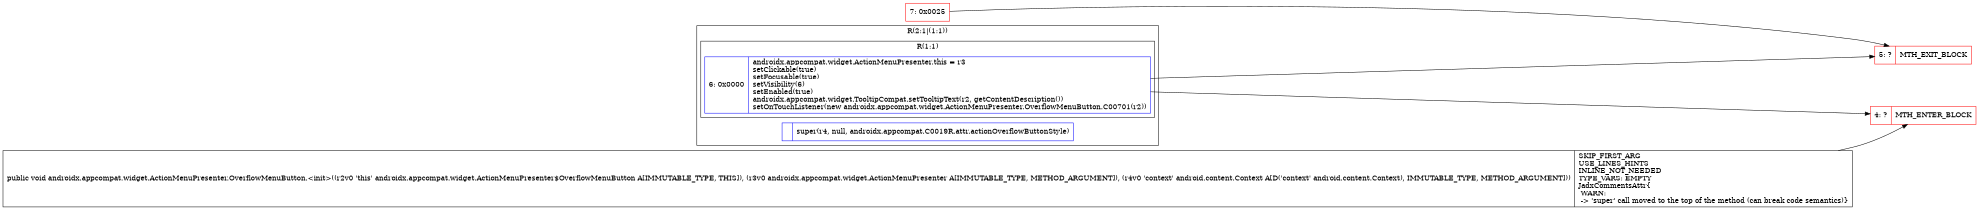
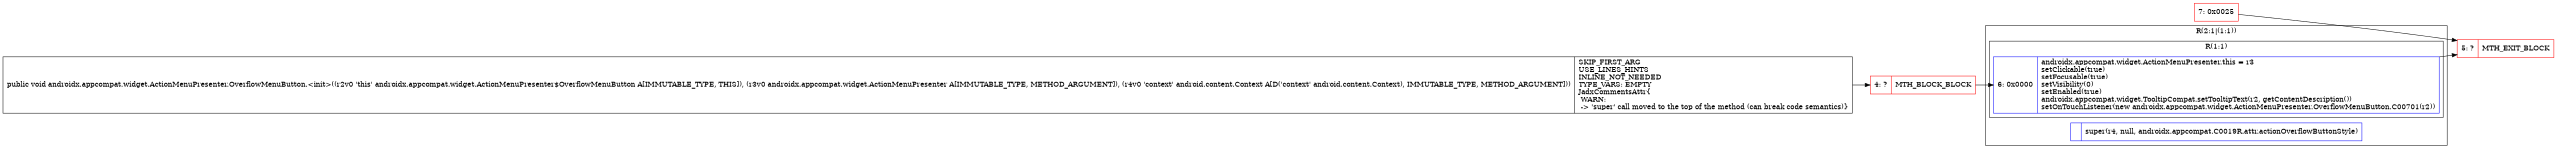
(779, 85) -> (2067, 85)
(1508, 103) -> (1982, 85)
(1934, 115) -> (1933, 85)
